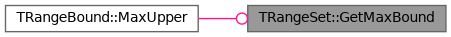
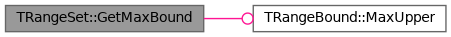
(217, 19) -> (223, 19)
